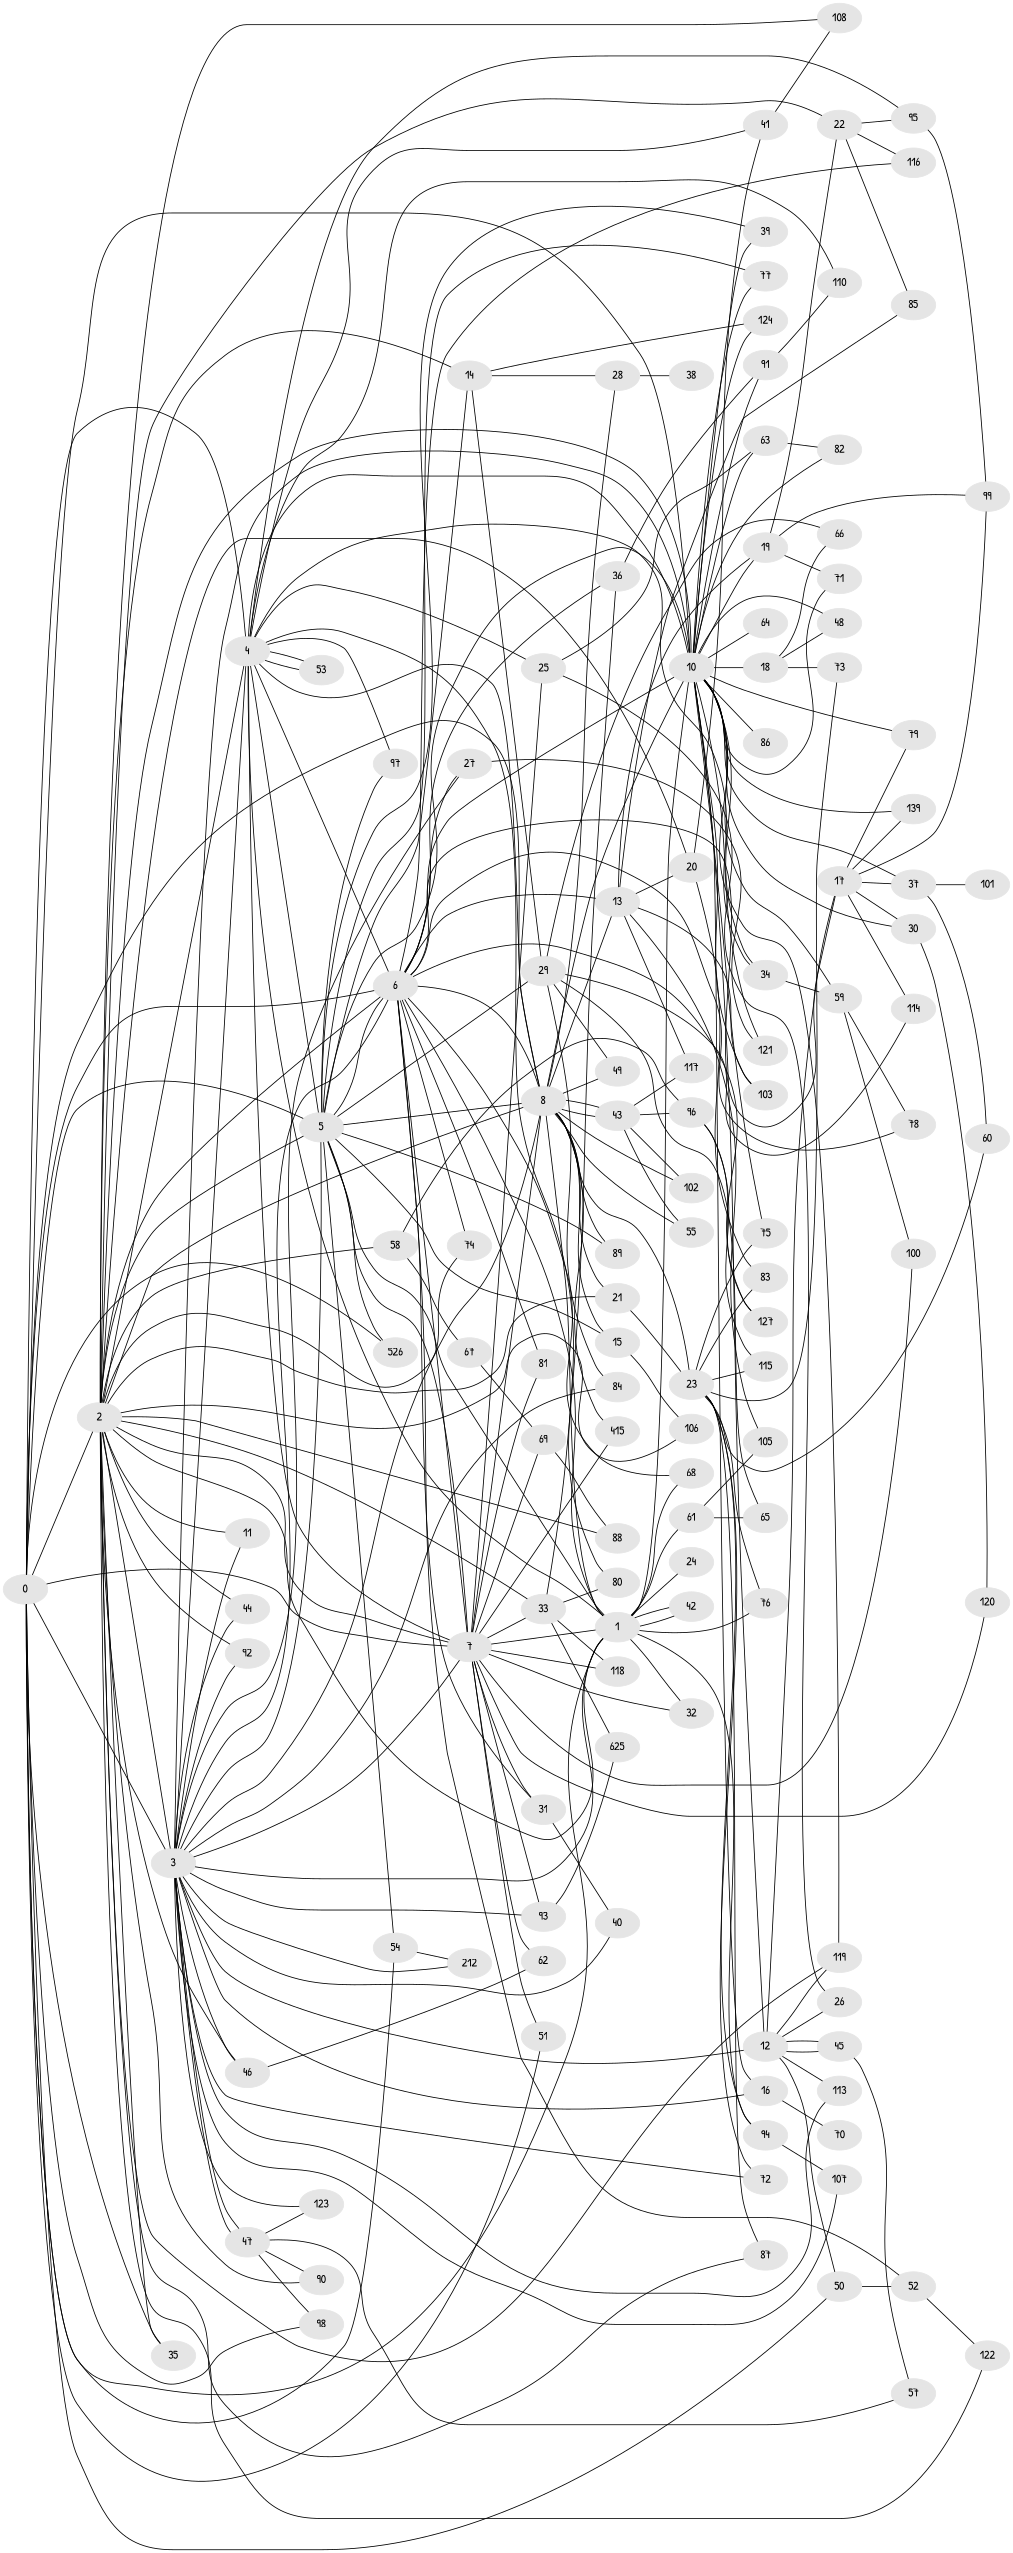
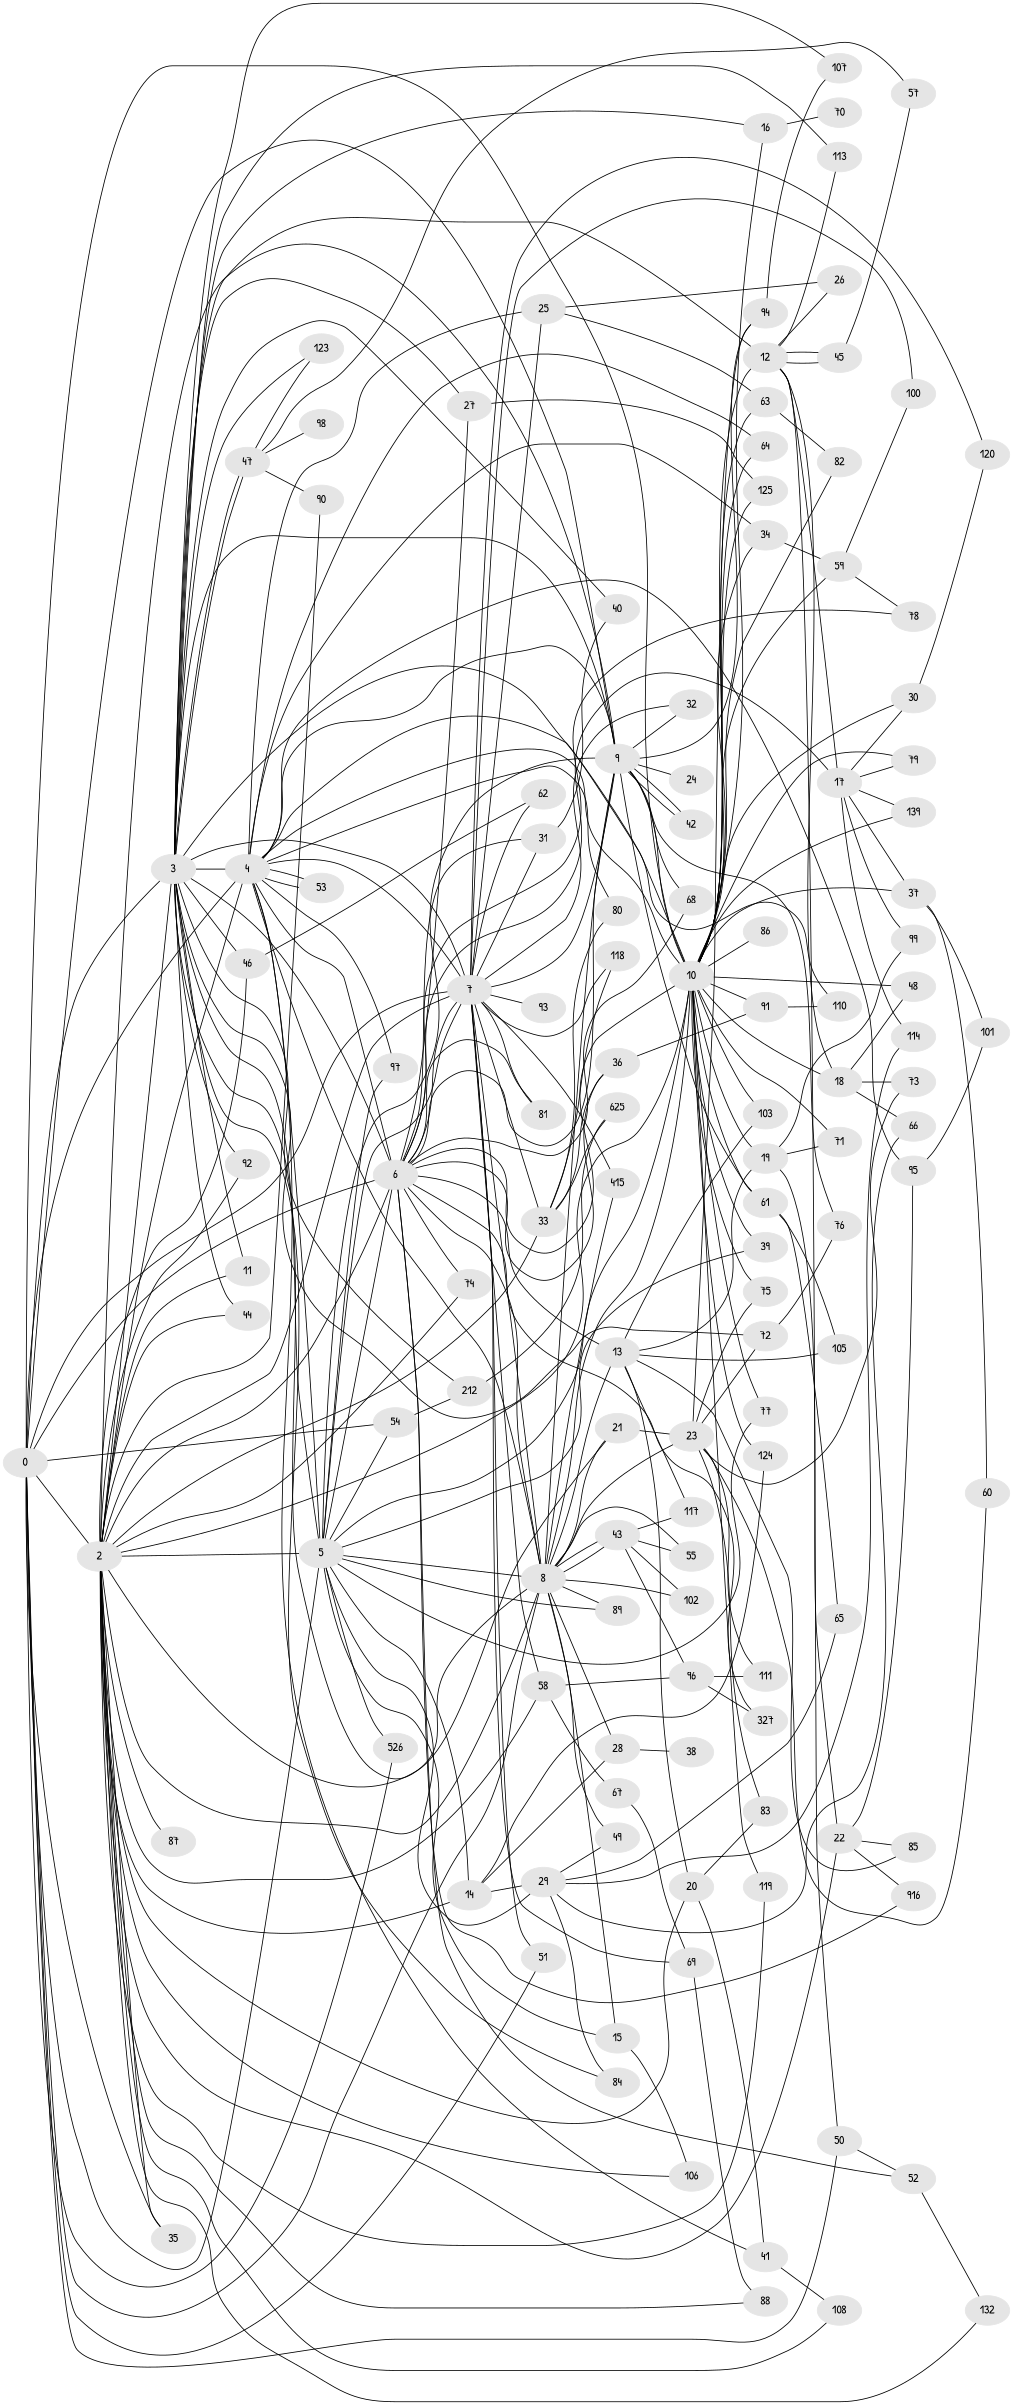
(913, 163) -> (913, 1896)
(969, 303) -> (959, 1106)
none -> (386, 457)
(765, 1051) -> (765, 491)
none -> (714, 1105)
(765, 1322) -> (765, 1721)
none -> (500, 1356)
(765, 1367) -> (765, 1677)
(735, 1491) -> (797, 1300)
(617, 1627) -> (617, 759)
(735, 1818) -> none
(590, 1836) -> (575, 1281)
(352, 1910) -> none
(801, 2001) -> (812, 718)
(50, 2088) -> none
(987, 2356) -> (987, 2310)
